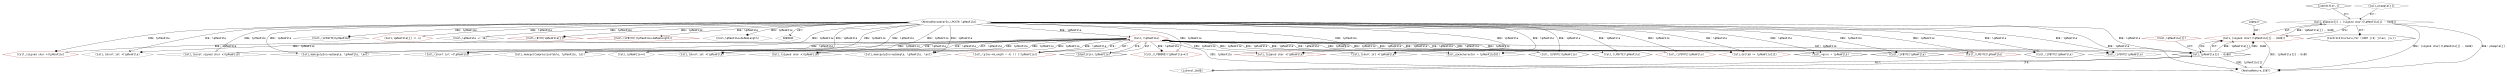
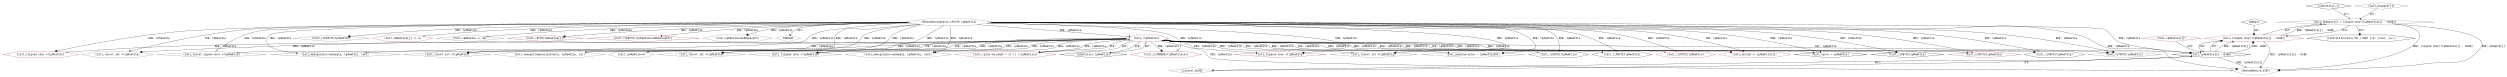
(991, 46) -> (991, 46)
